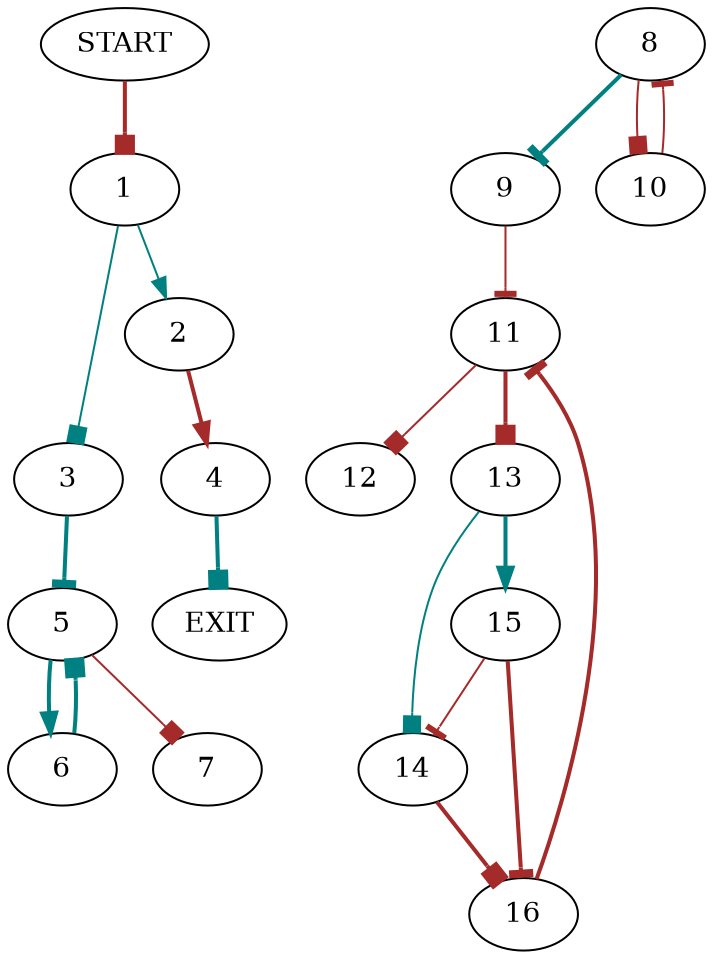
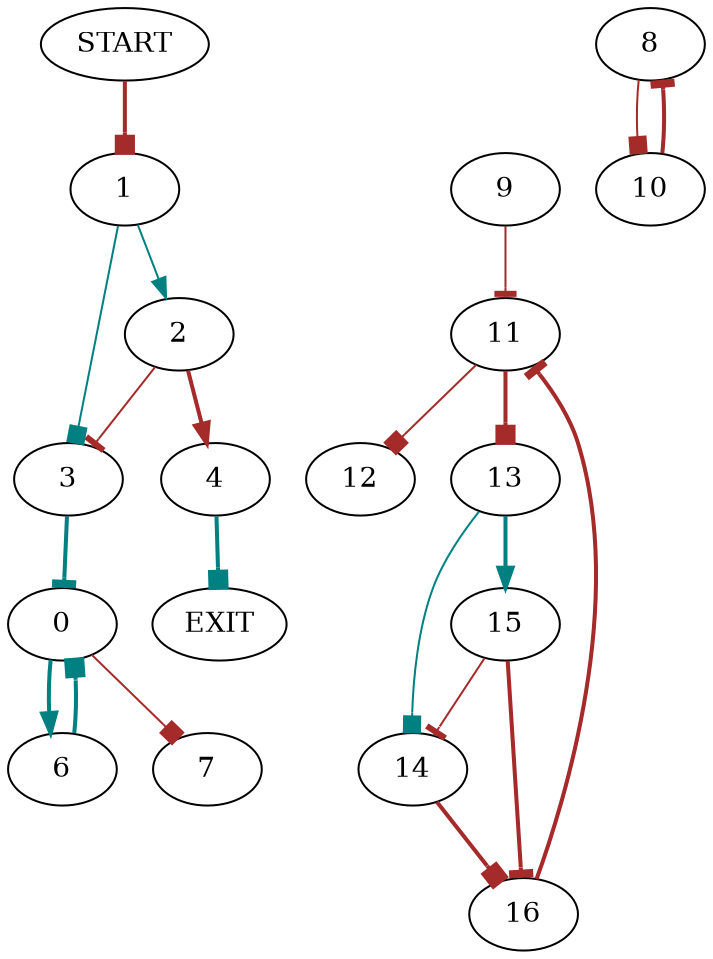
(582, 113) -> none
(664, 122) -> (664, 122)
none -> (127, 403)
(62, 624) -> (62, 624)
